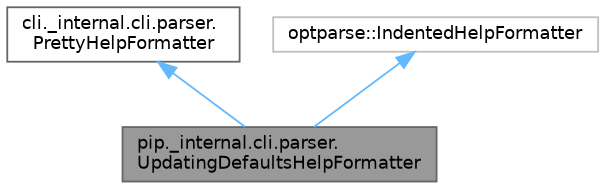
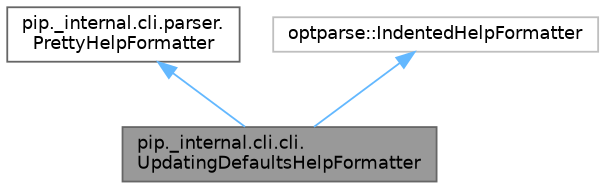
(123, 34) -> (123, 34)
(280, 154) -> (280, 154)
